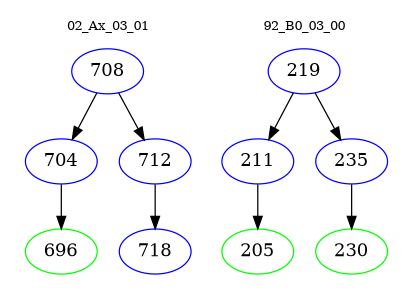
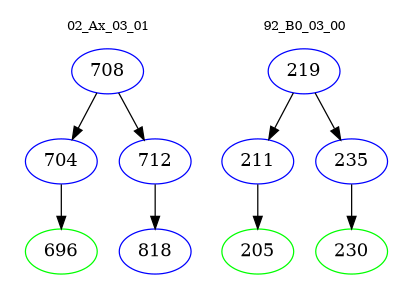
(155, 252) -> (155, 252)
